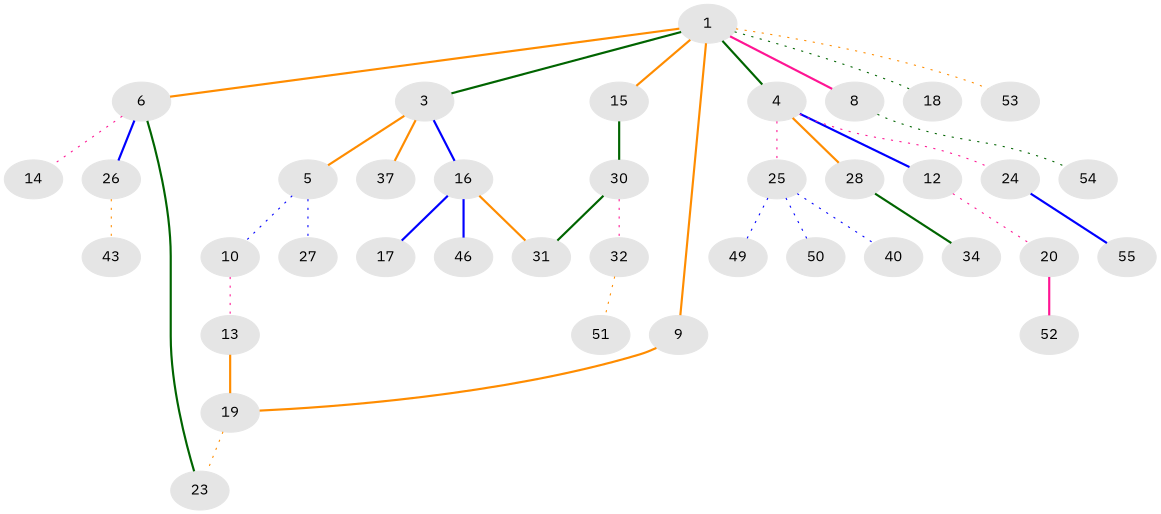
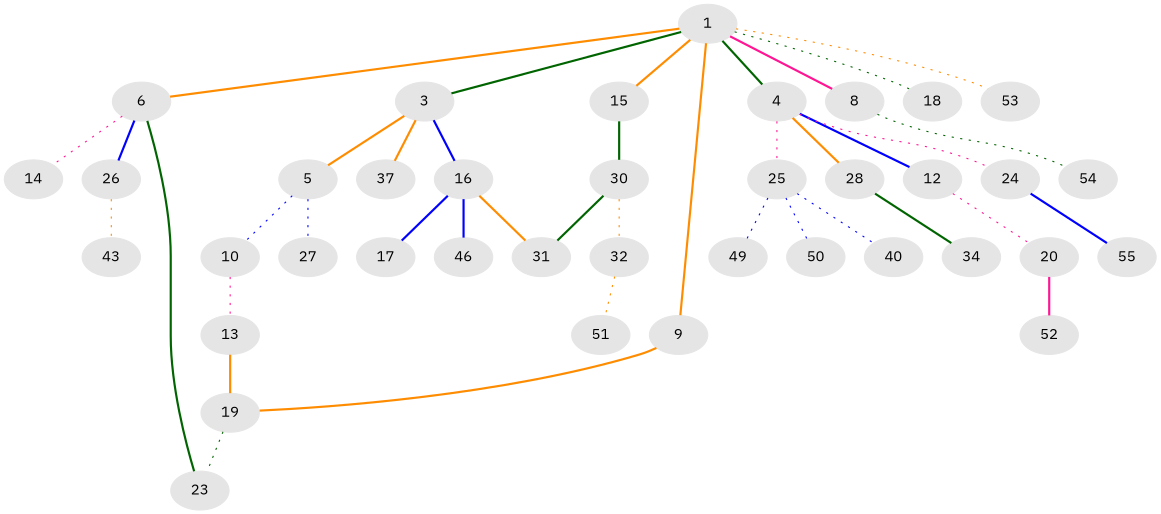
(619, 218) -> (619, 218)
(215, 452) -> (215, 452)
